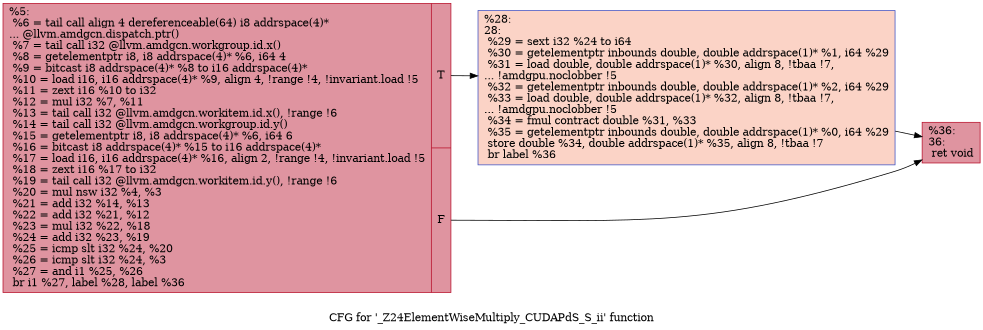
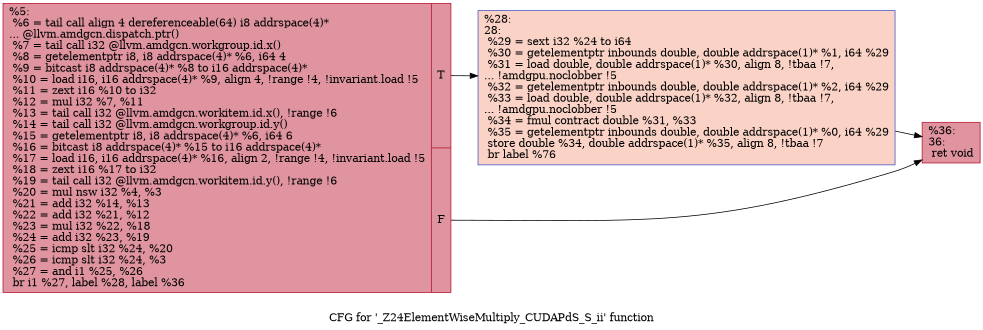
(520, 155) -> (520, 155)
